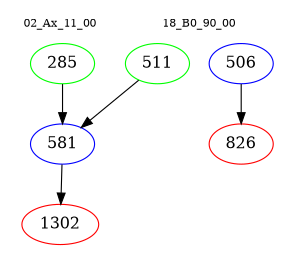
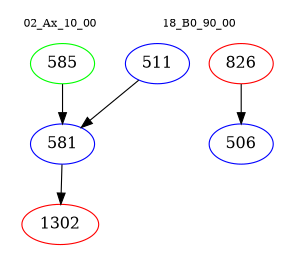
(60, 24) -> (60, 24)
(63, 64) -> (63, 64)
(157, 64) -> (157, 64)
(241, 98) -> (241, 98)
